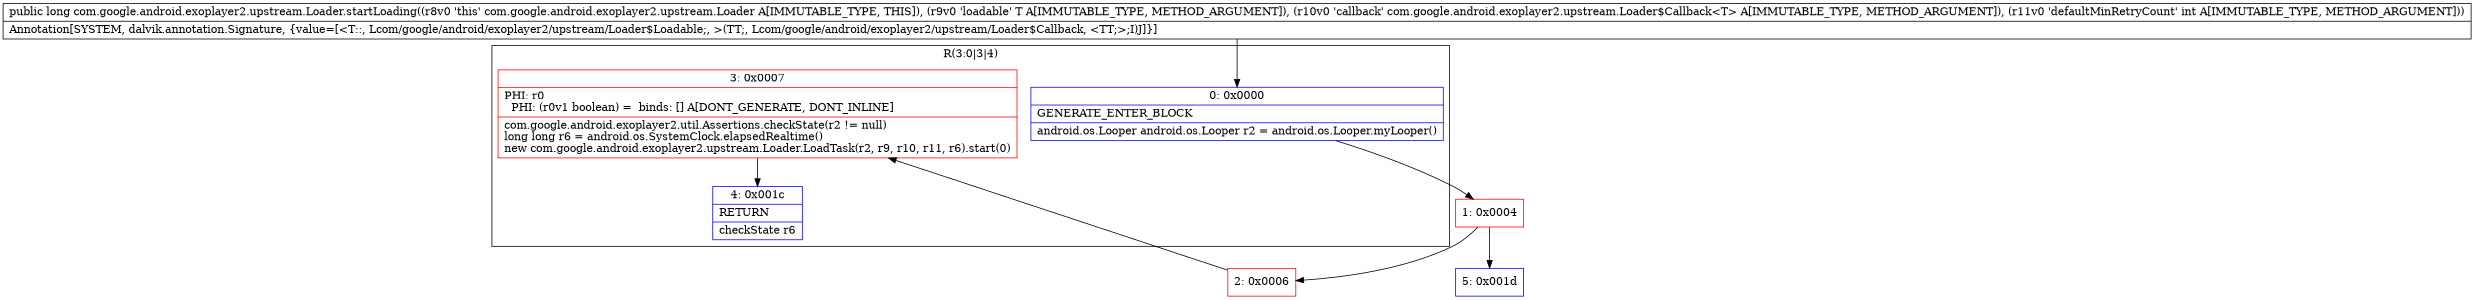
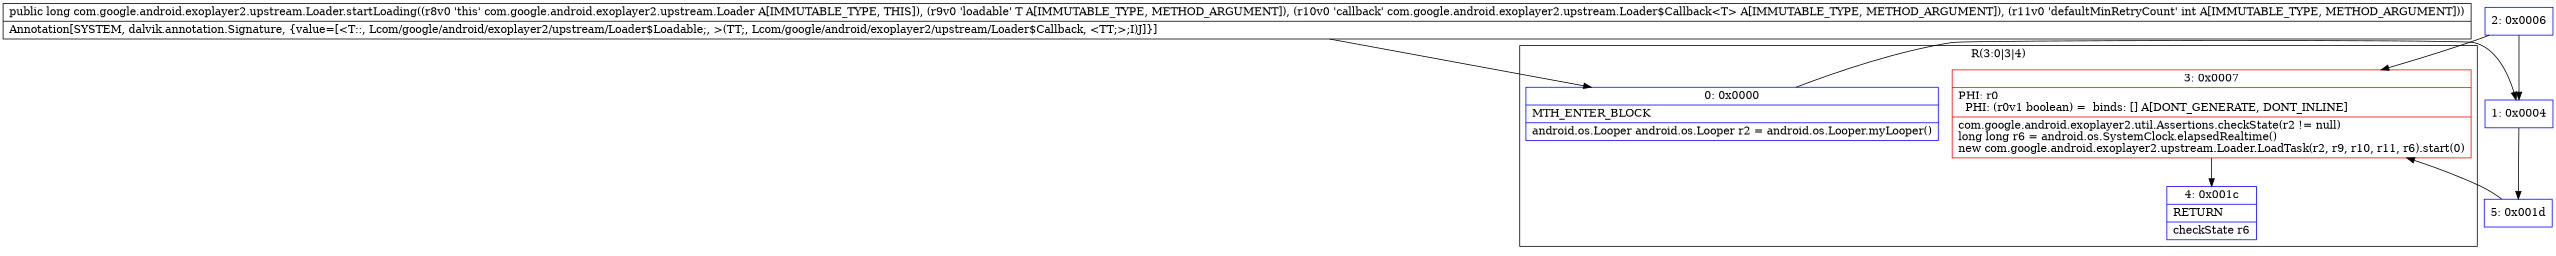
(1115, 114) -> (1592, 114)
none -> (2459, 177)
(1490, 213) -> (2519, 114)
(1395, 266) -> (2519, 64)
(1262, 282) -> (2519, 21)
